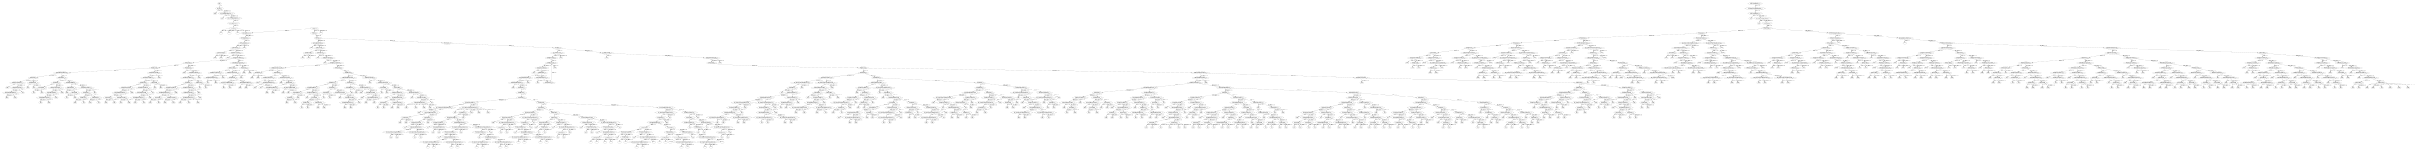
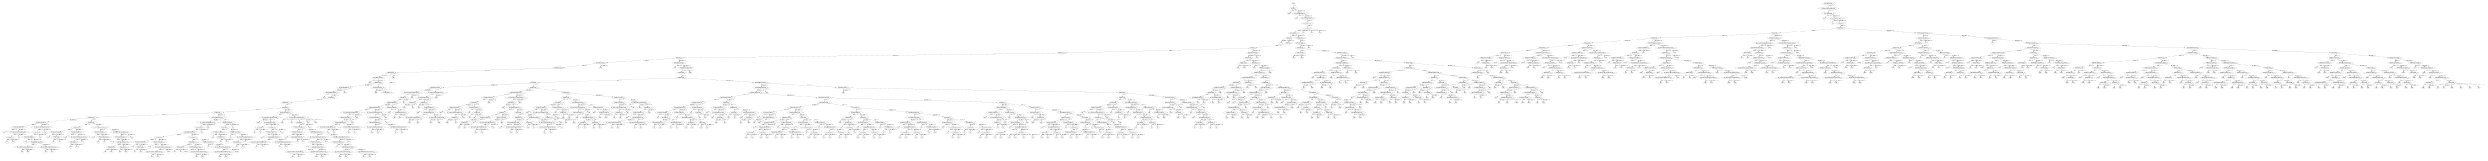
(282, 31) -> (1292, 35)
